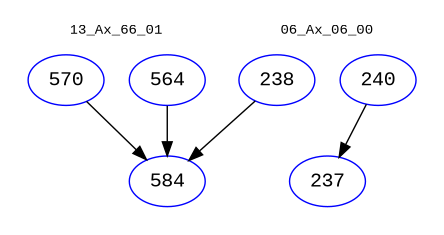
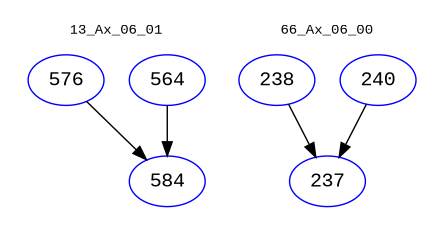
(117, 30) -> (117, 30)
(327, 30) -> (327, 30)
(66, 80) -> (66, 80)
(237, 117) -> (299, 124)
